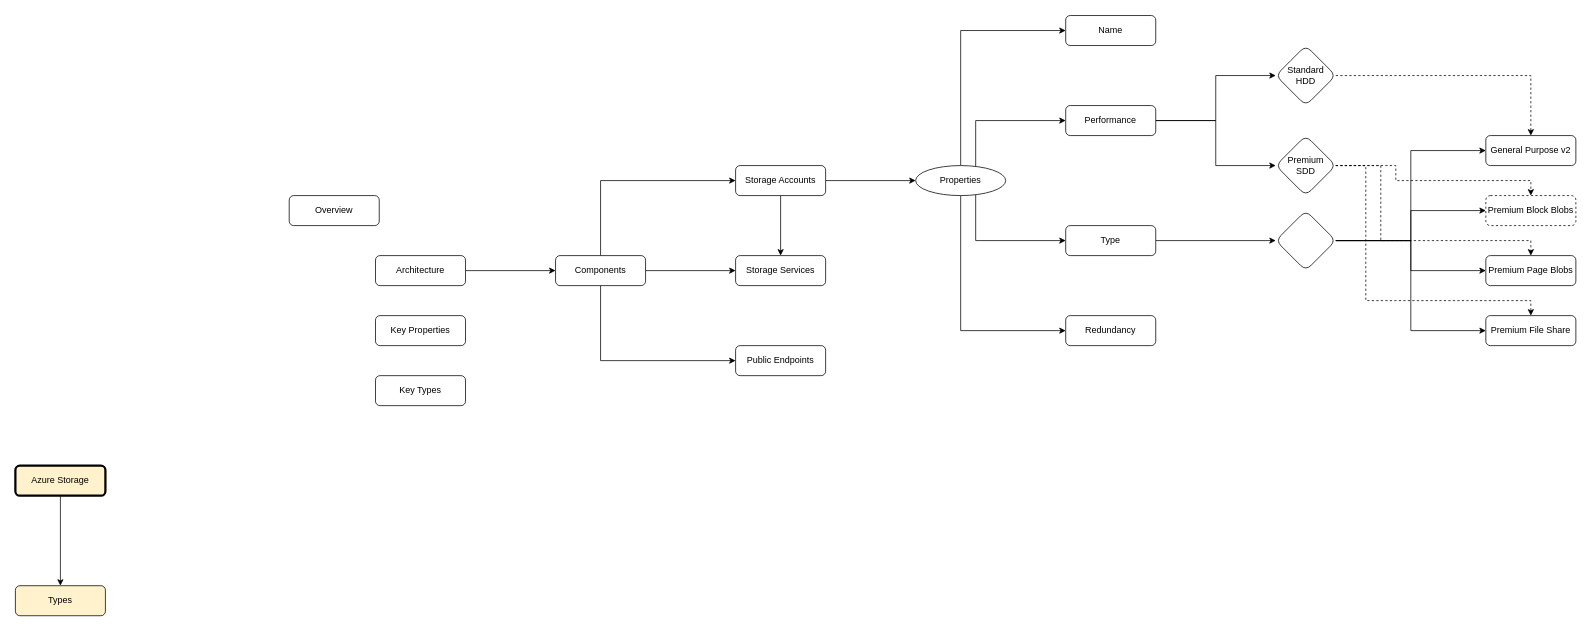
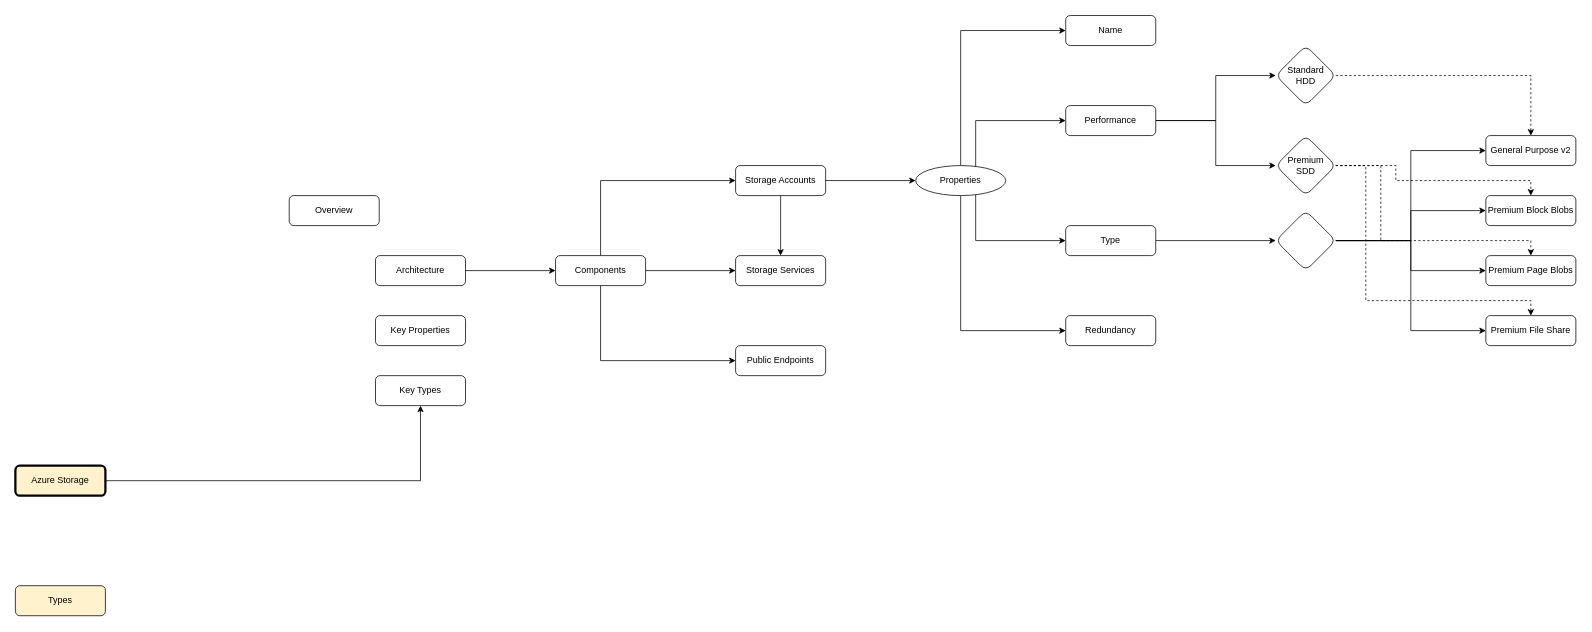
(1530, 210) -> (1530, 210)
(60, 537) -> (297, 480)
